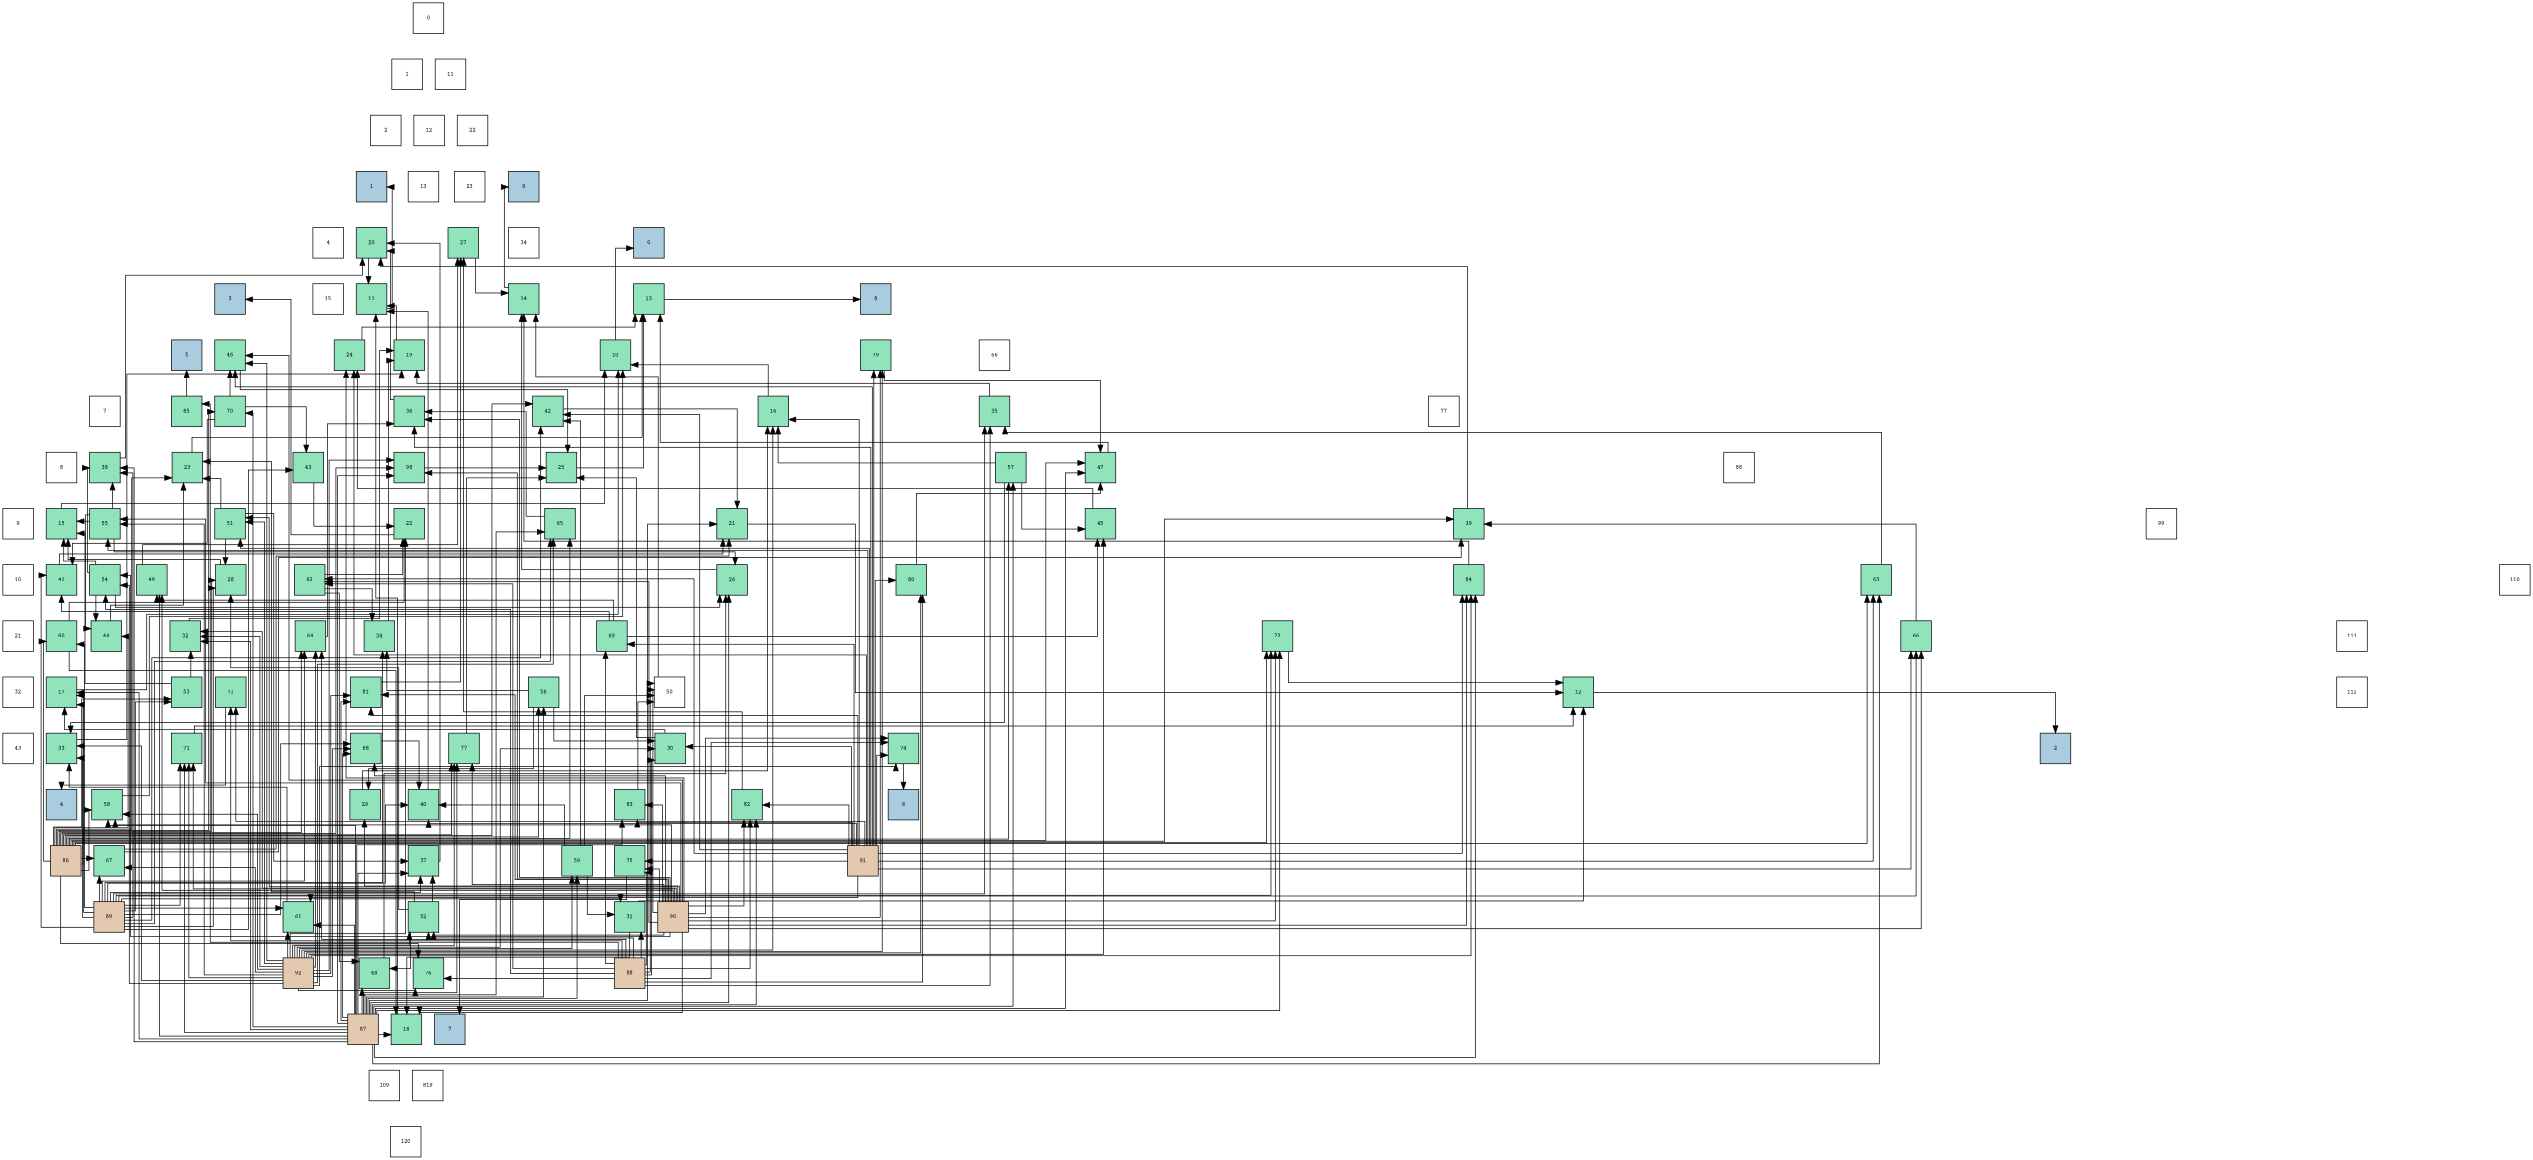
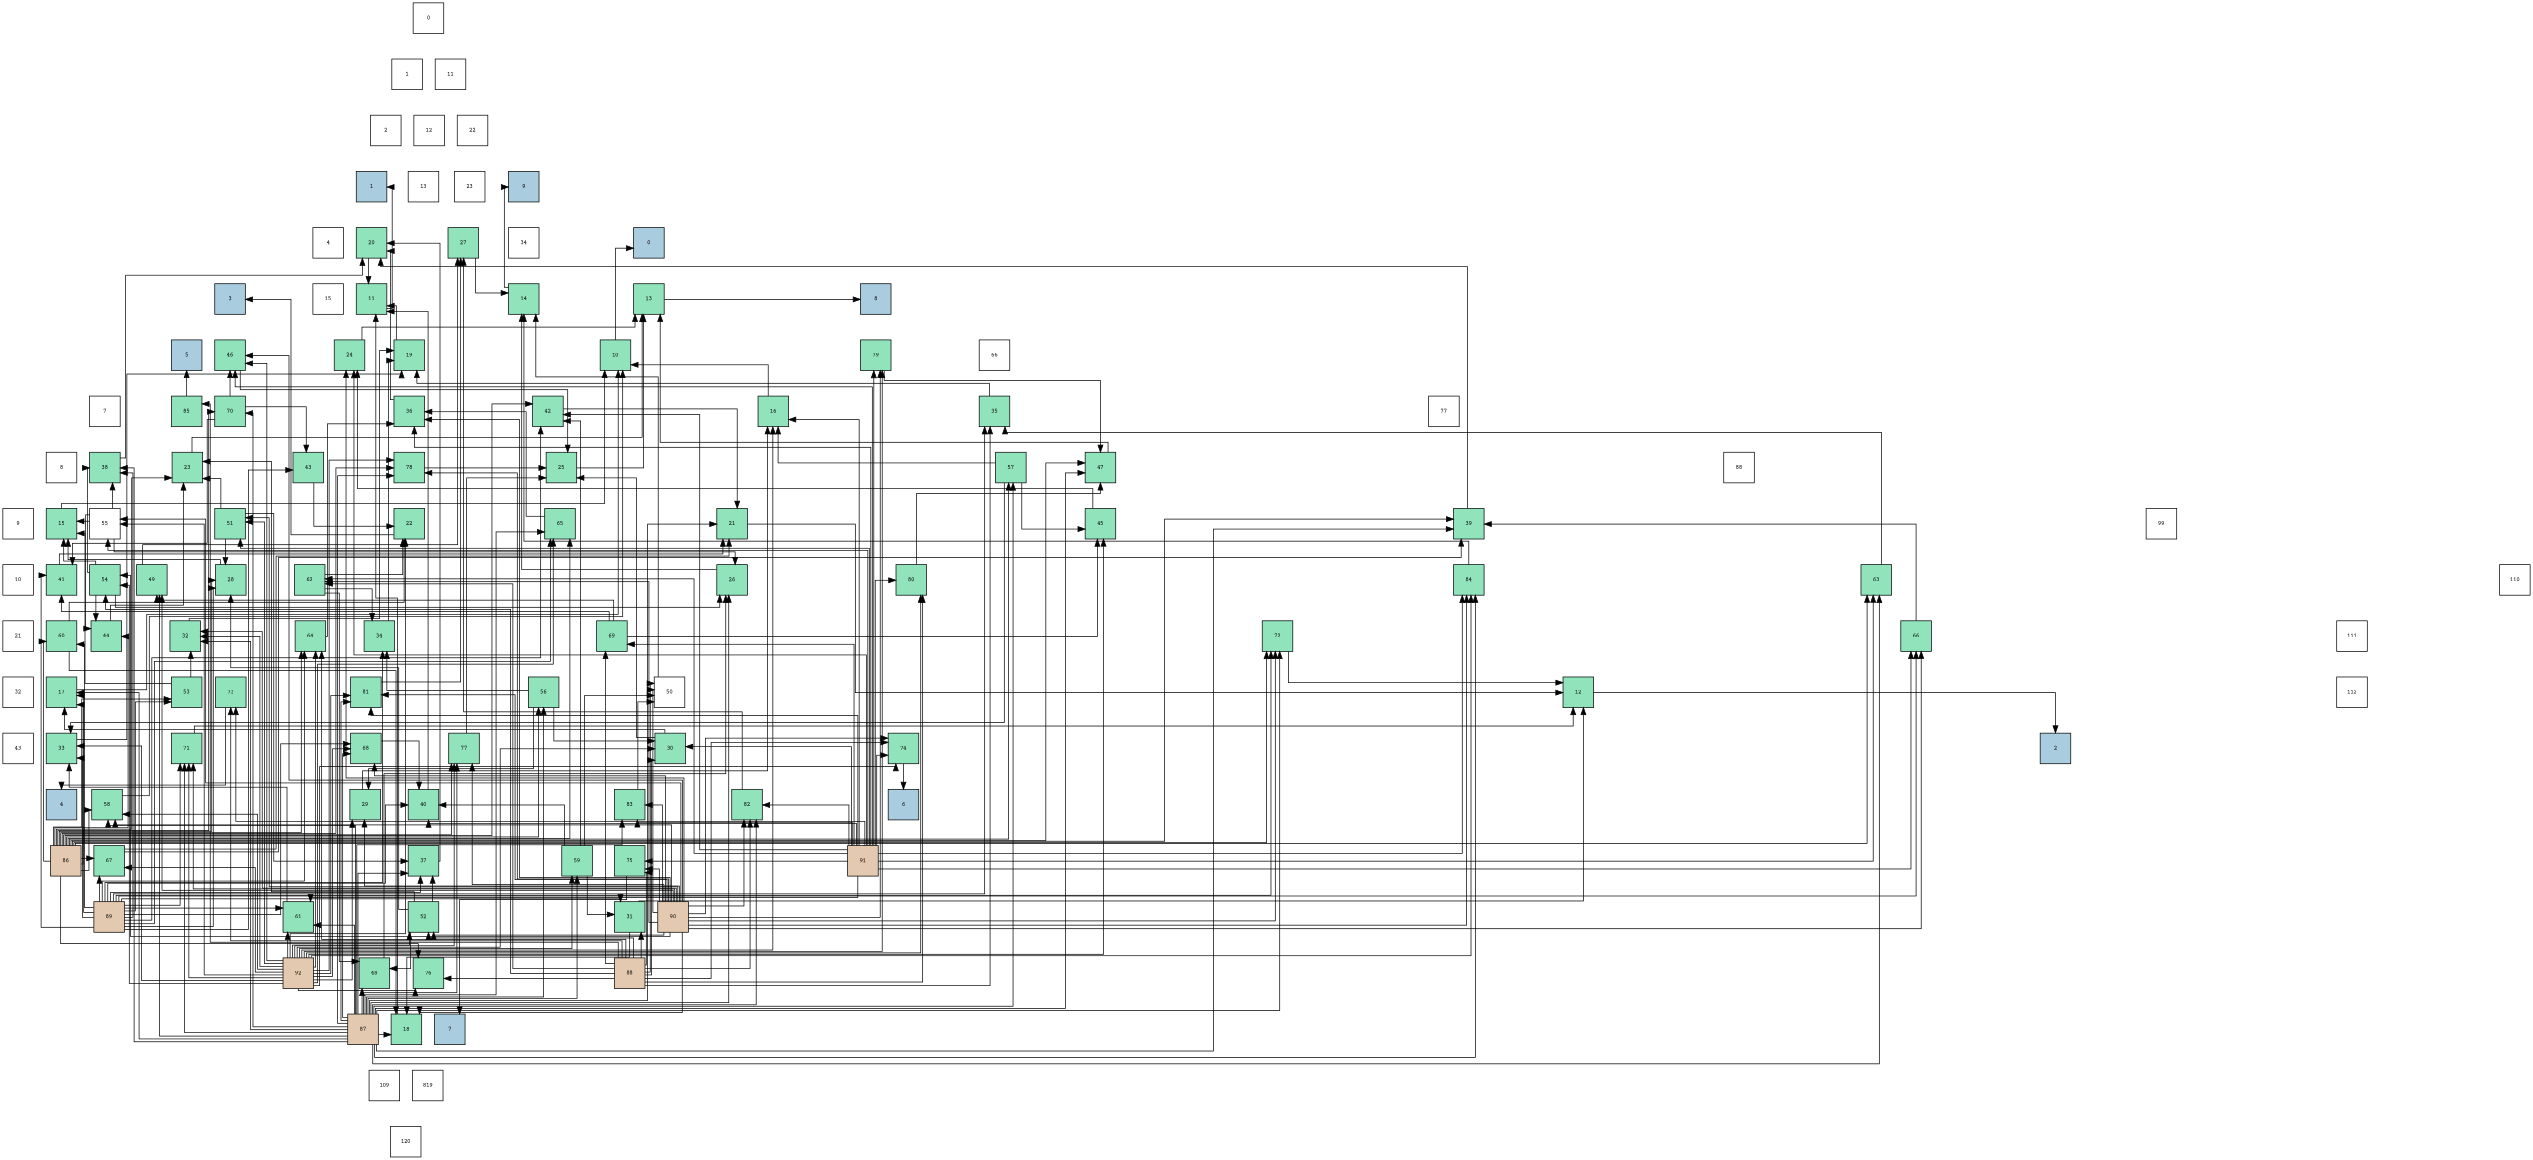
(409, 468) -> (409, 468)
(105, 524) -> (105, 524)
none -> (352, 923)
none -> (1169, 1051)
